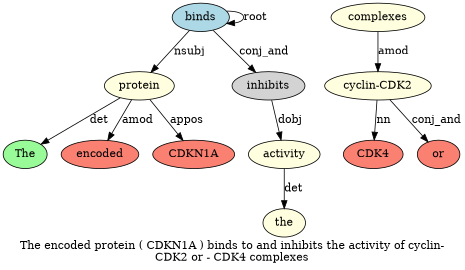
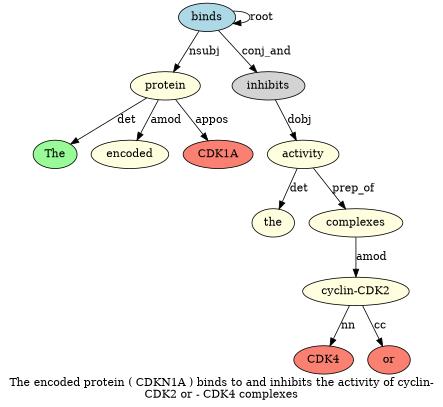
(437, 120) -> (380, 326)
(100, 154) -> (130, 154)
(194, 154) -> (218, 154)
none -> (327, 185)
